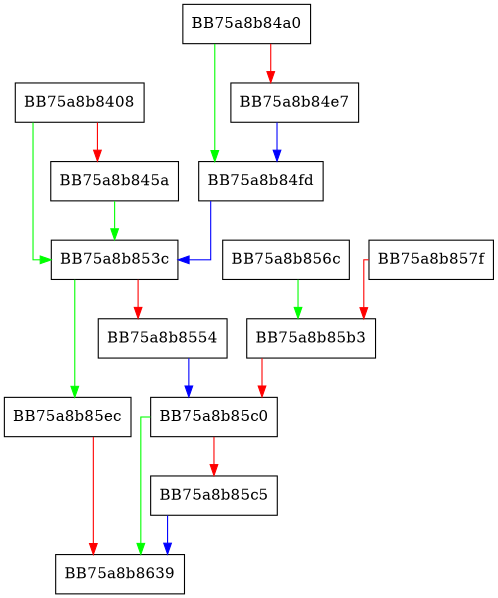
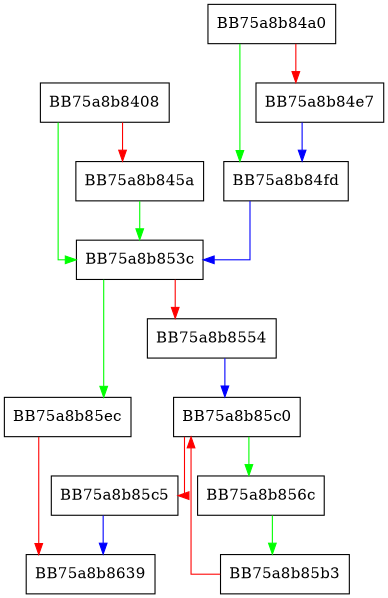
(431, 260) -> none
(141, 475) -> (249, 451)
